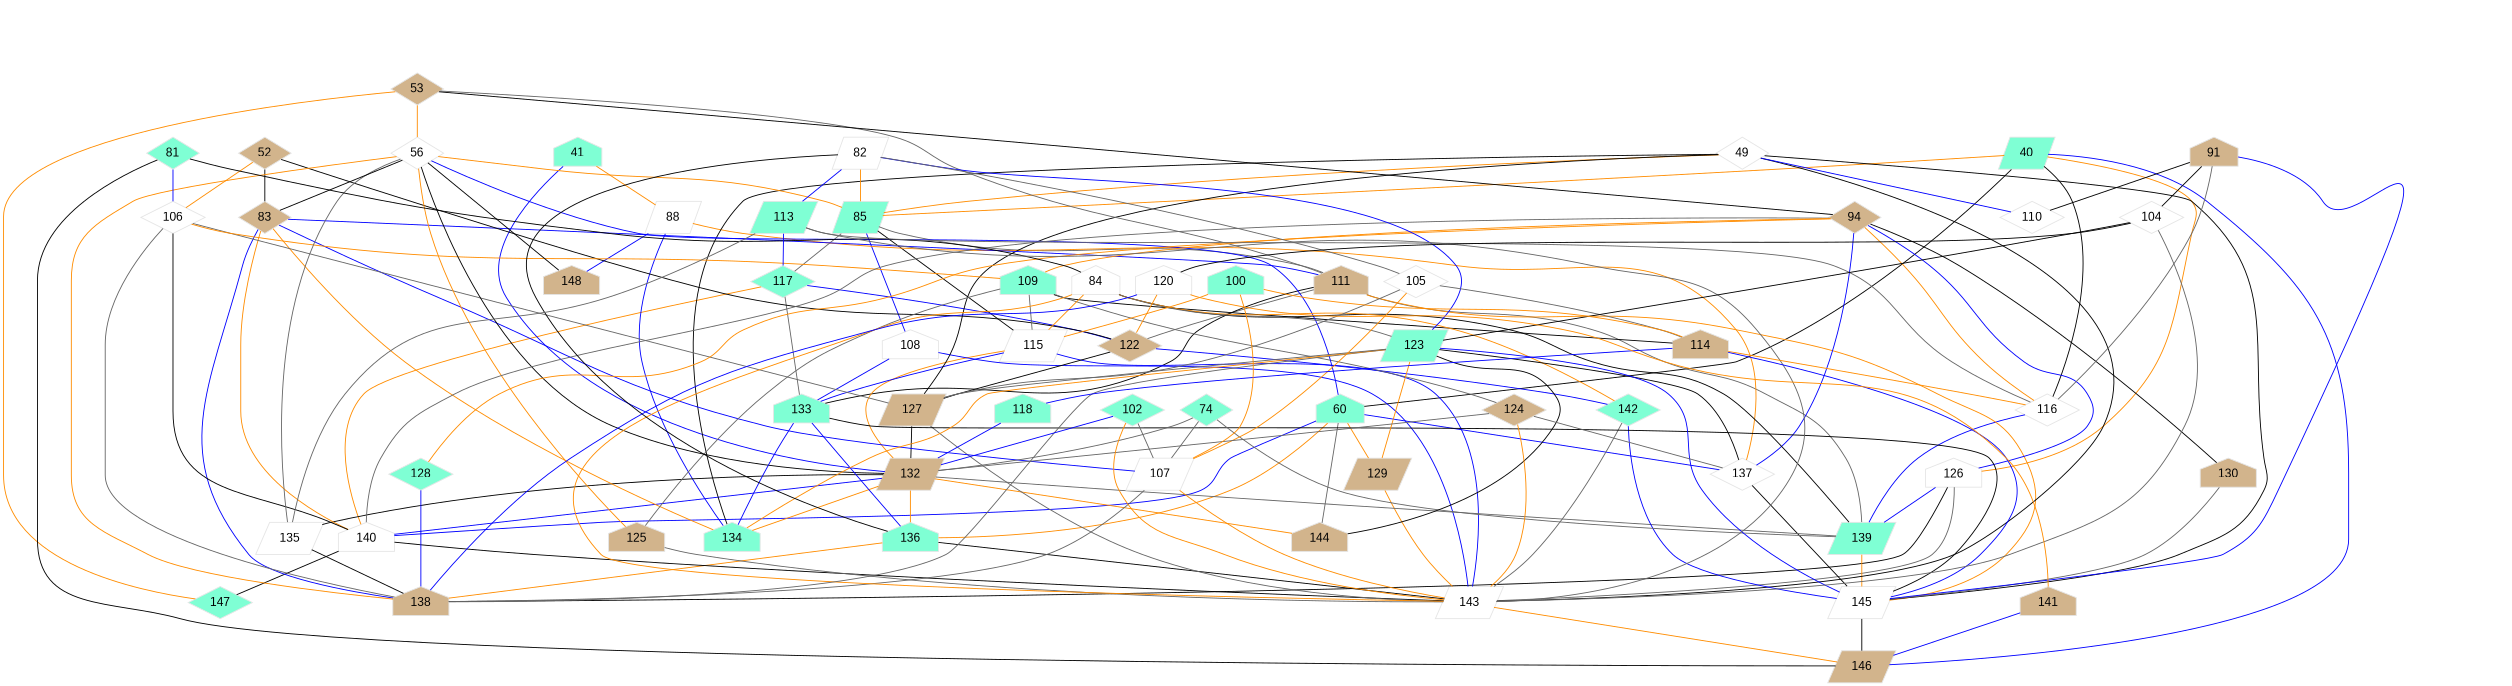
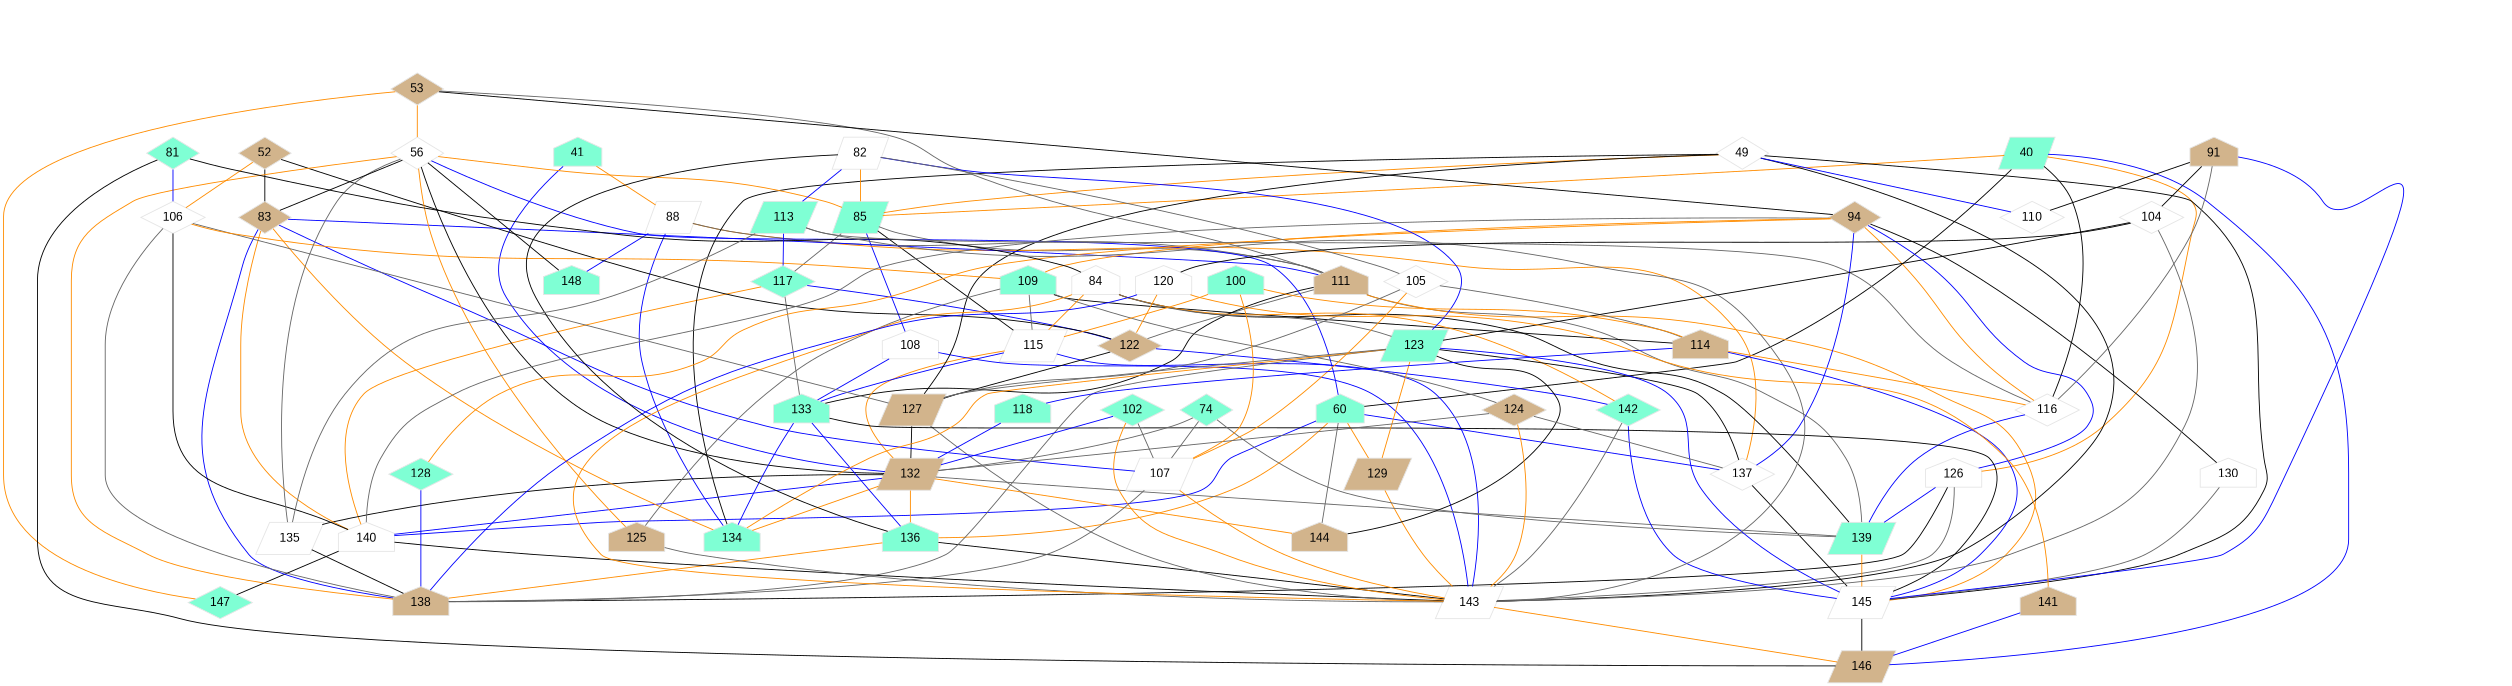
none -> (1009, 243)
(572, 282) -> (572, 282)
(2228, 474) -> (2228, 474)
